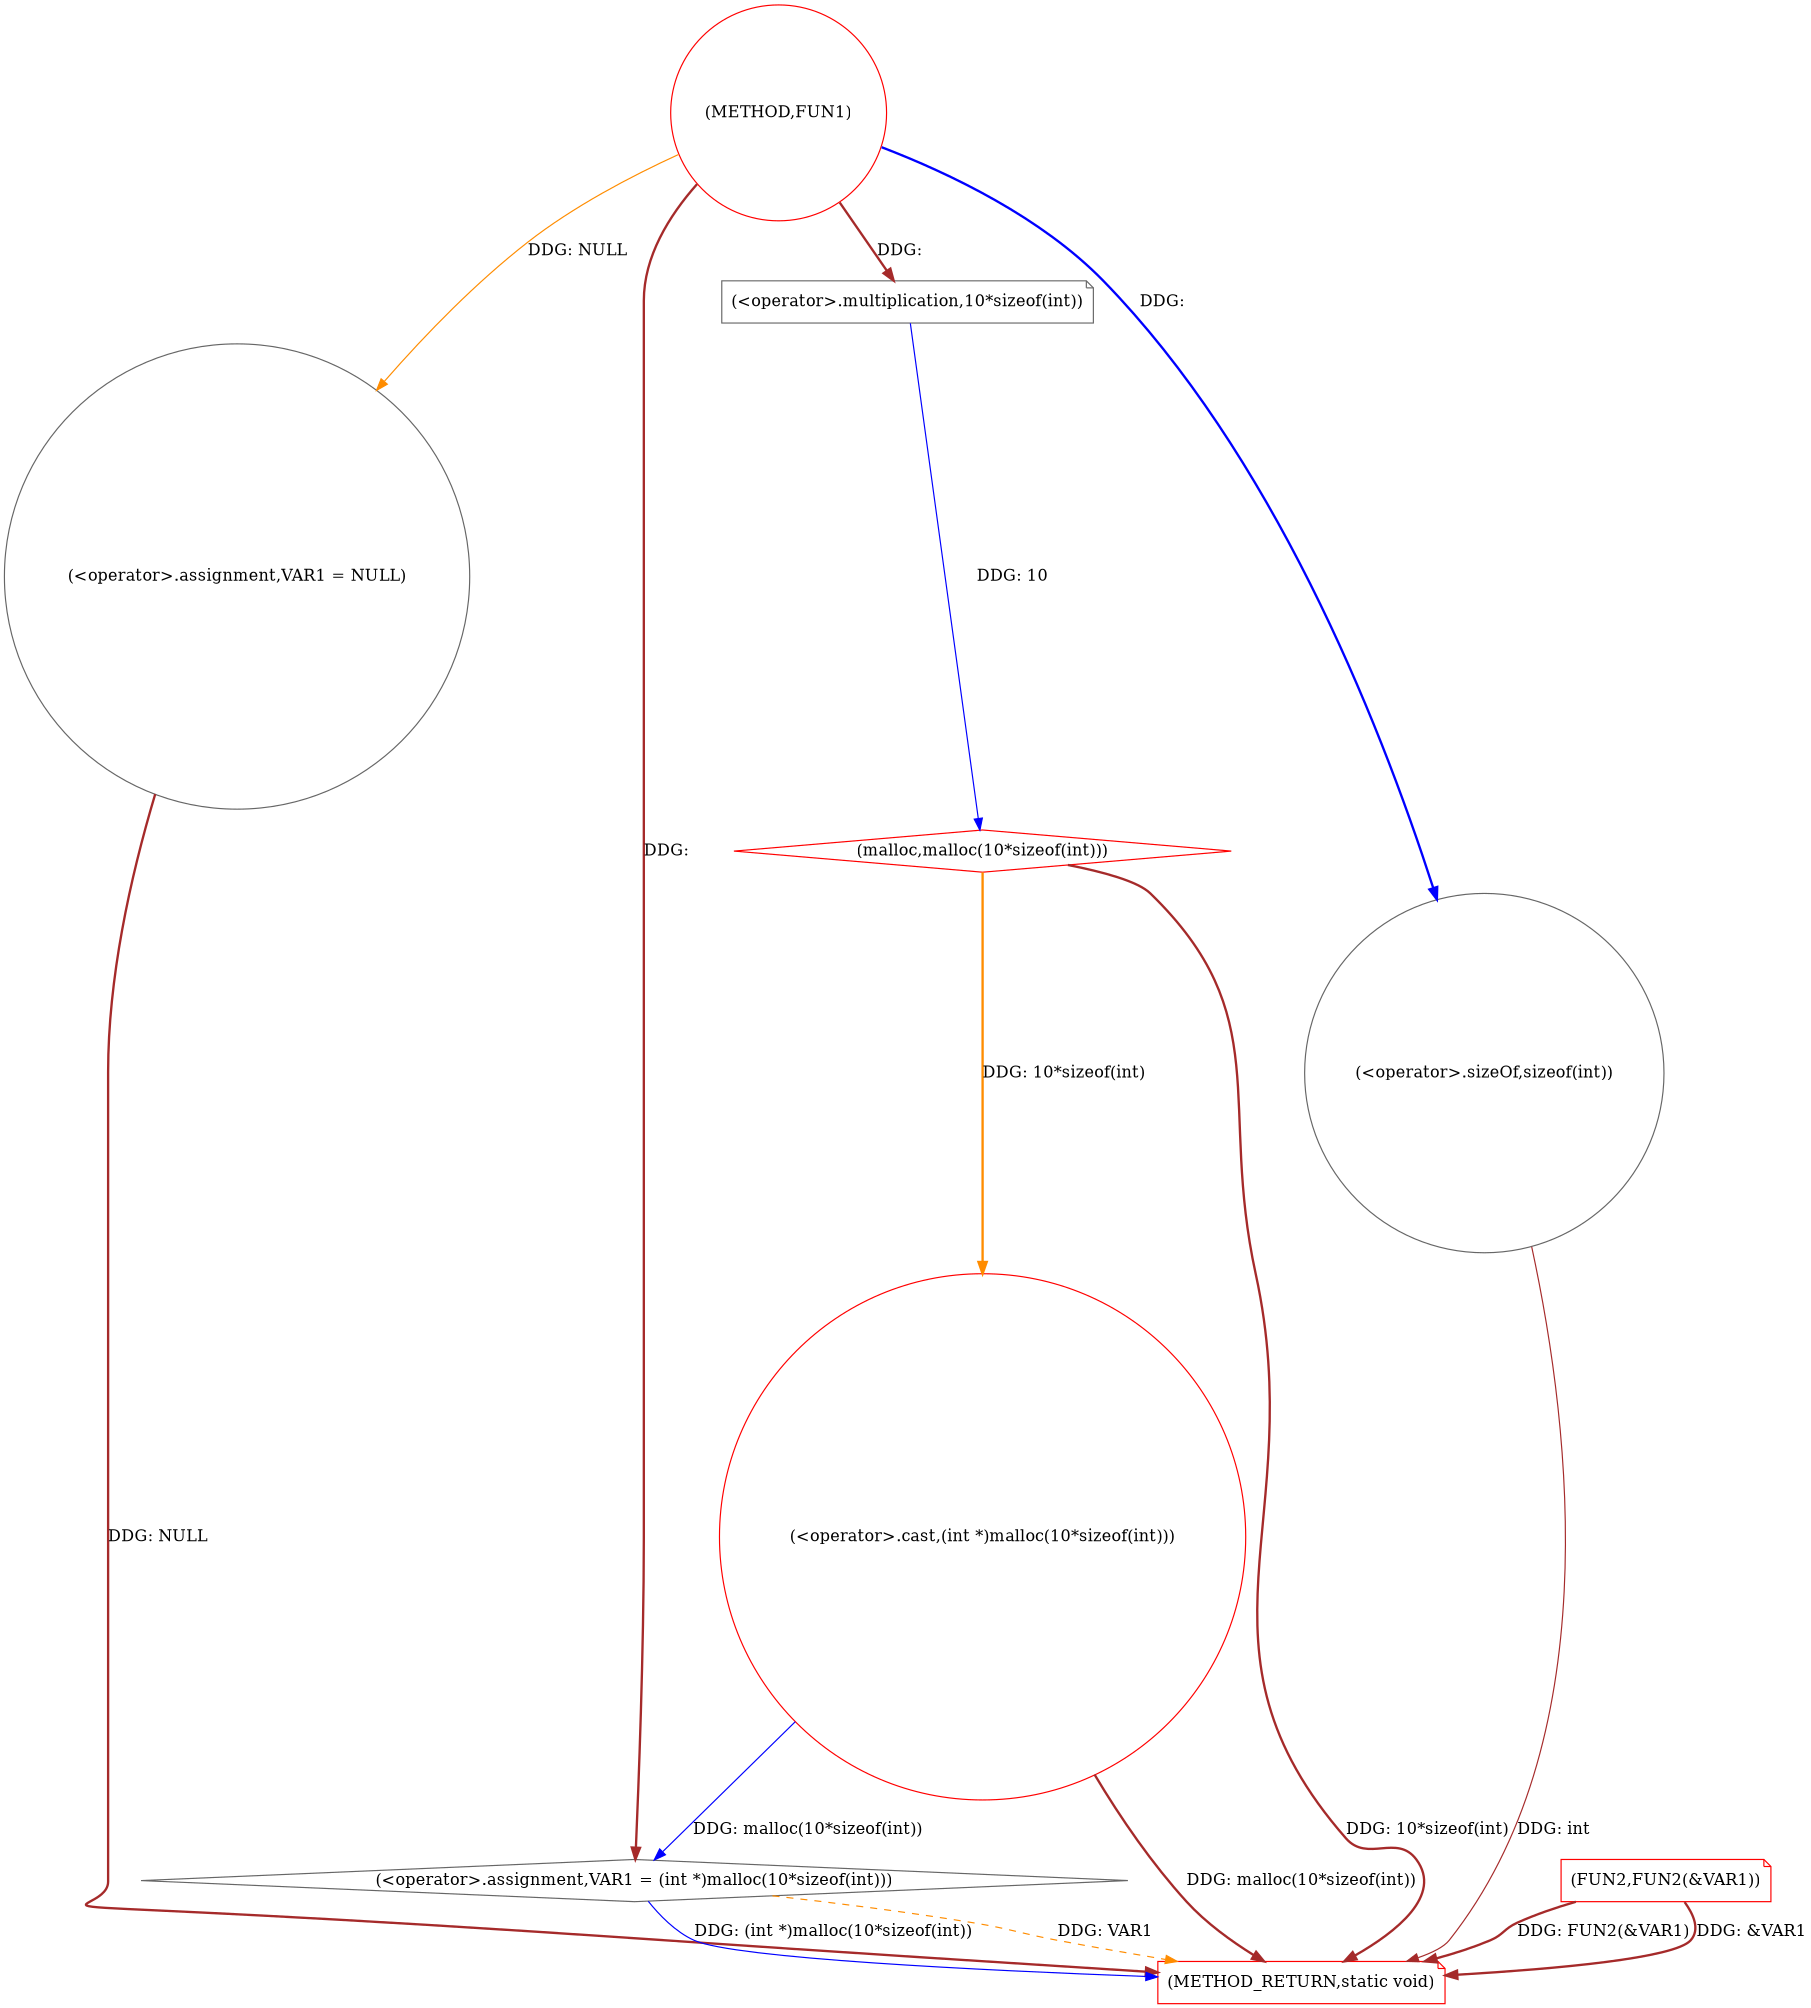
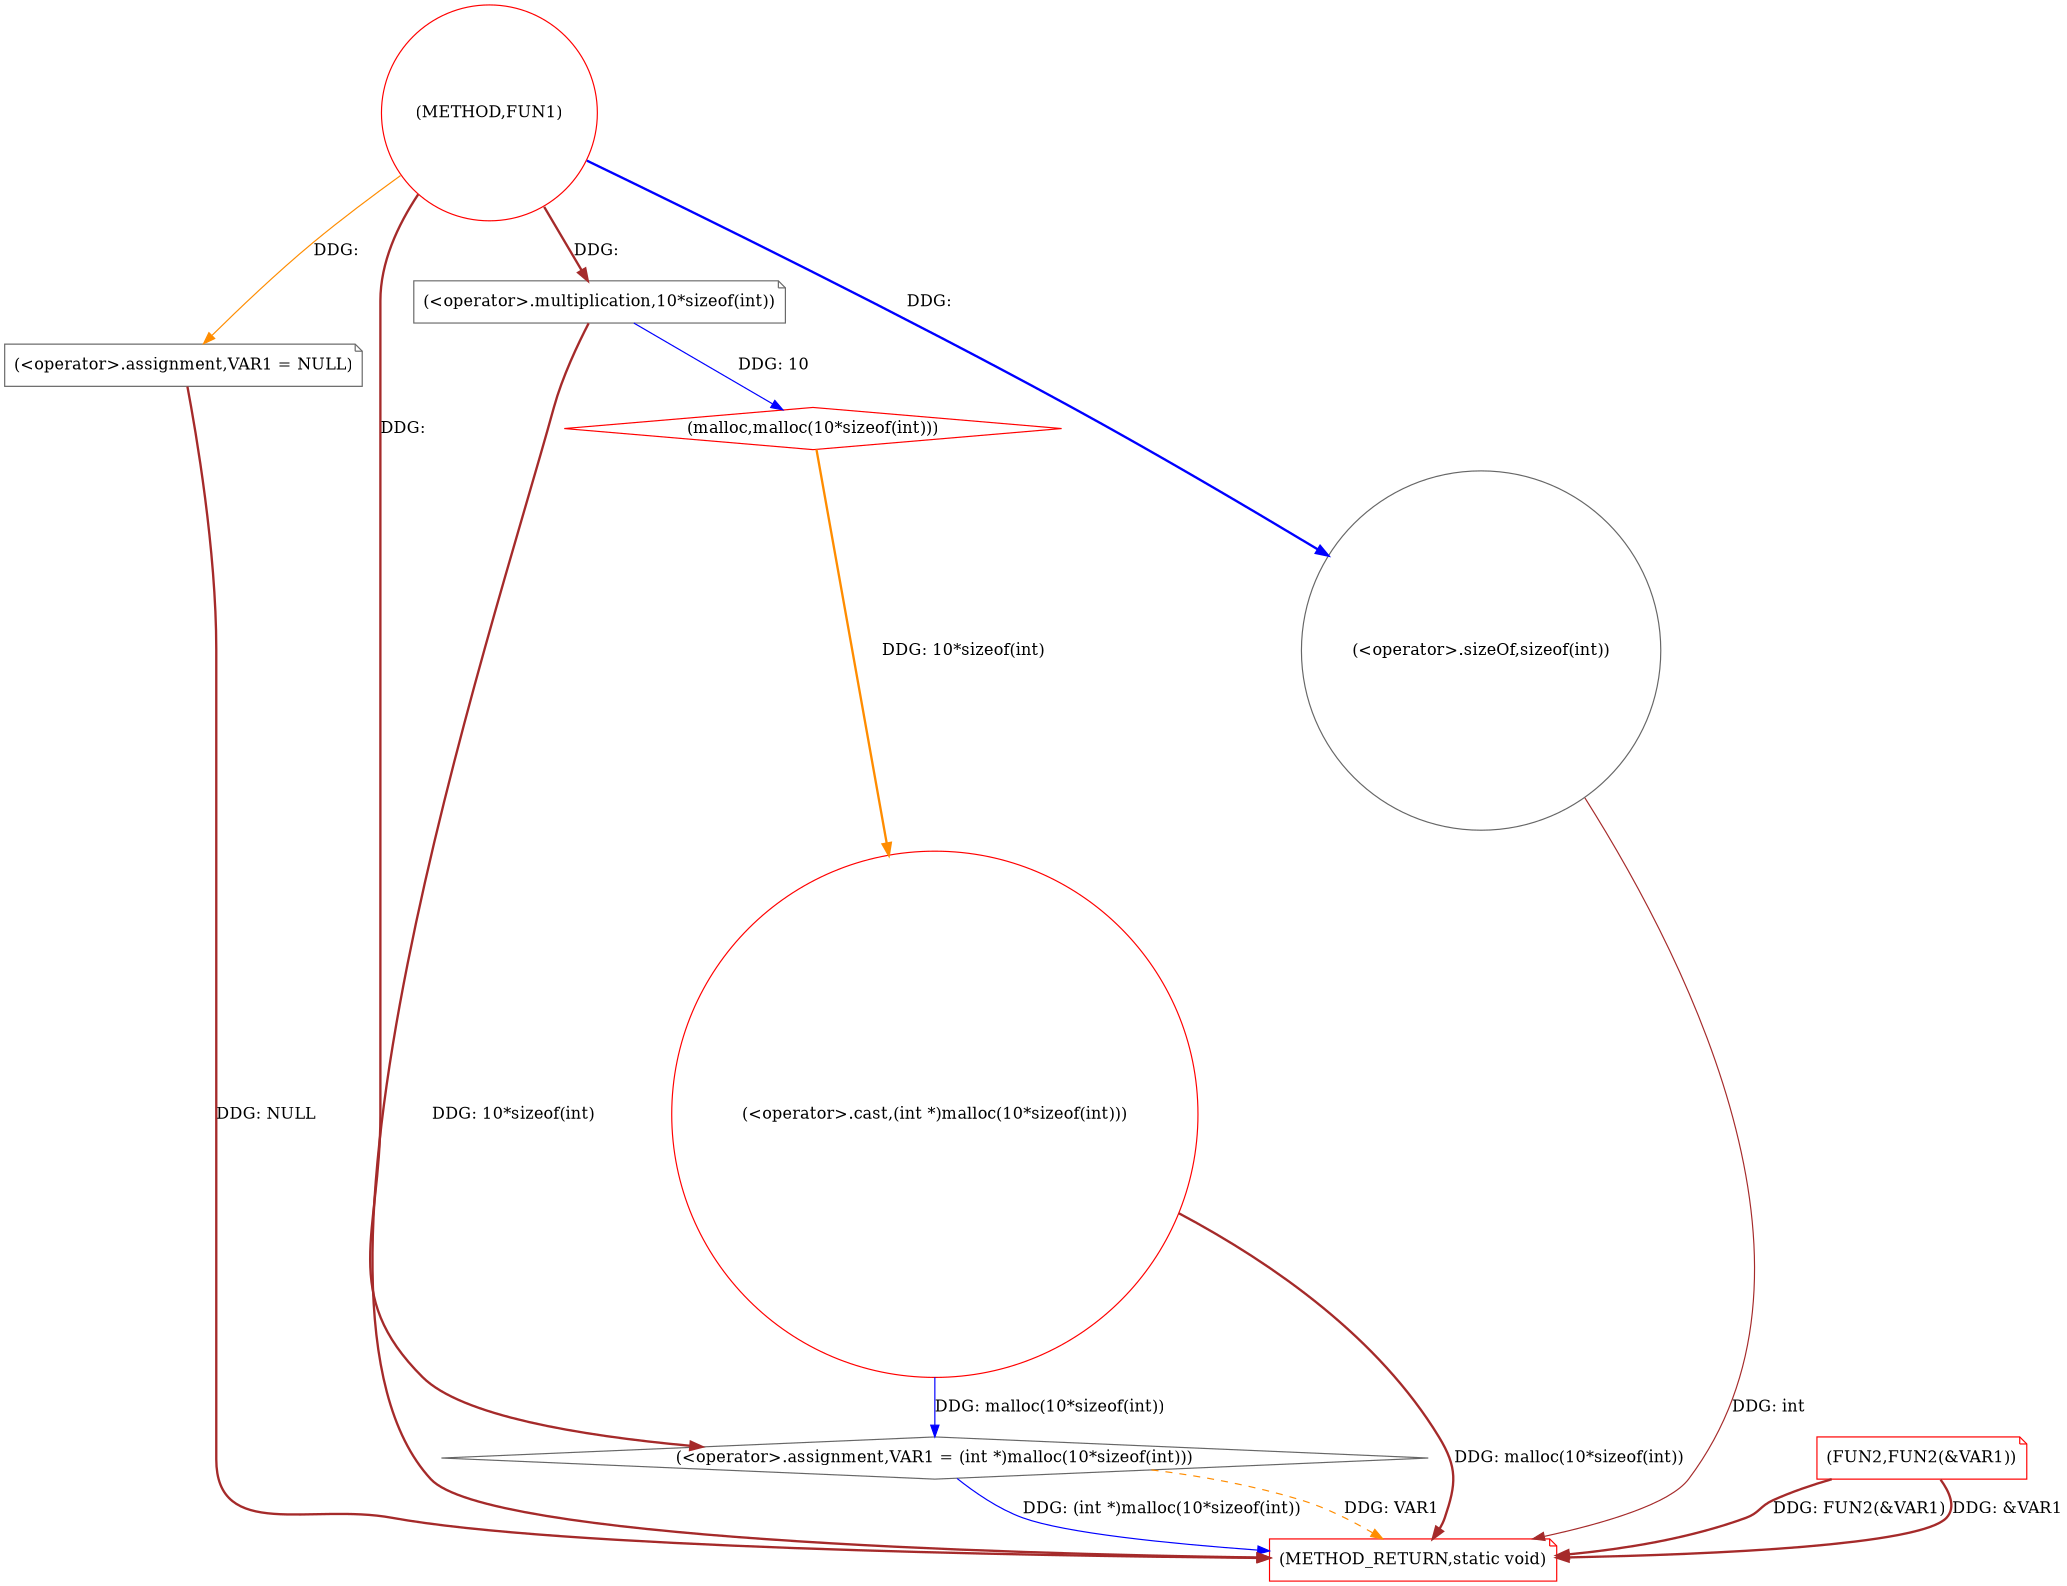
(578, 251) -> (339, 251)
(237, 576) -> (183, 365)
(1269, 1423) -> (383, 1360)
